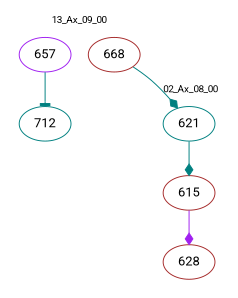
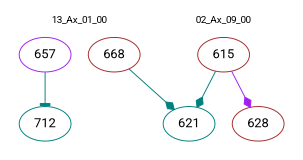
(80, 21) -> (80, 21)
(191, 90) -> (224, 21)
(189, 153) -> (209, 84)
